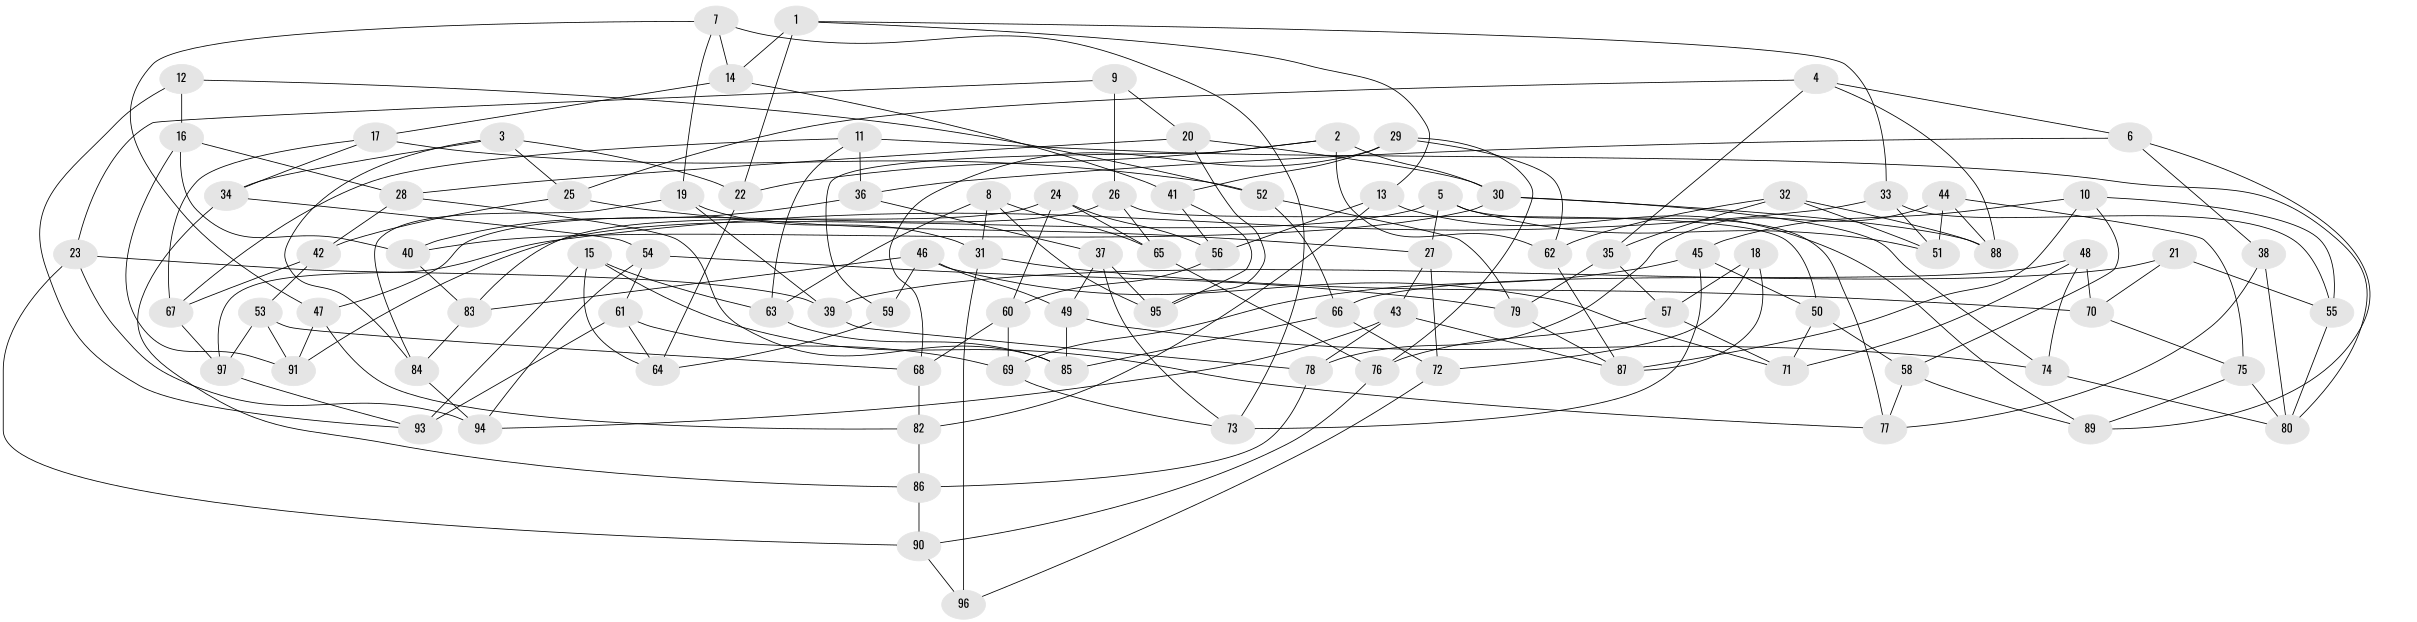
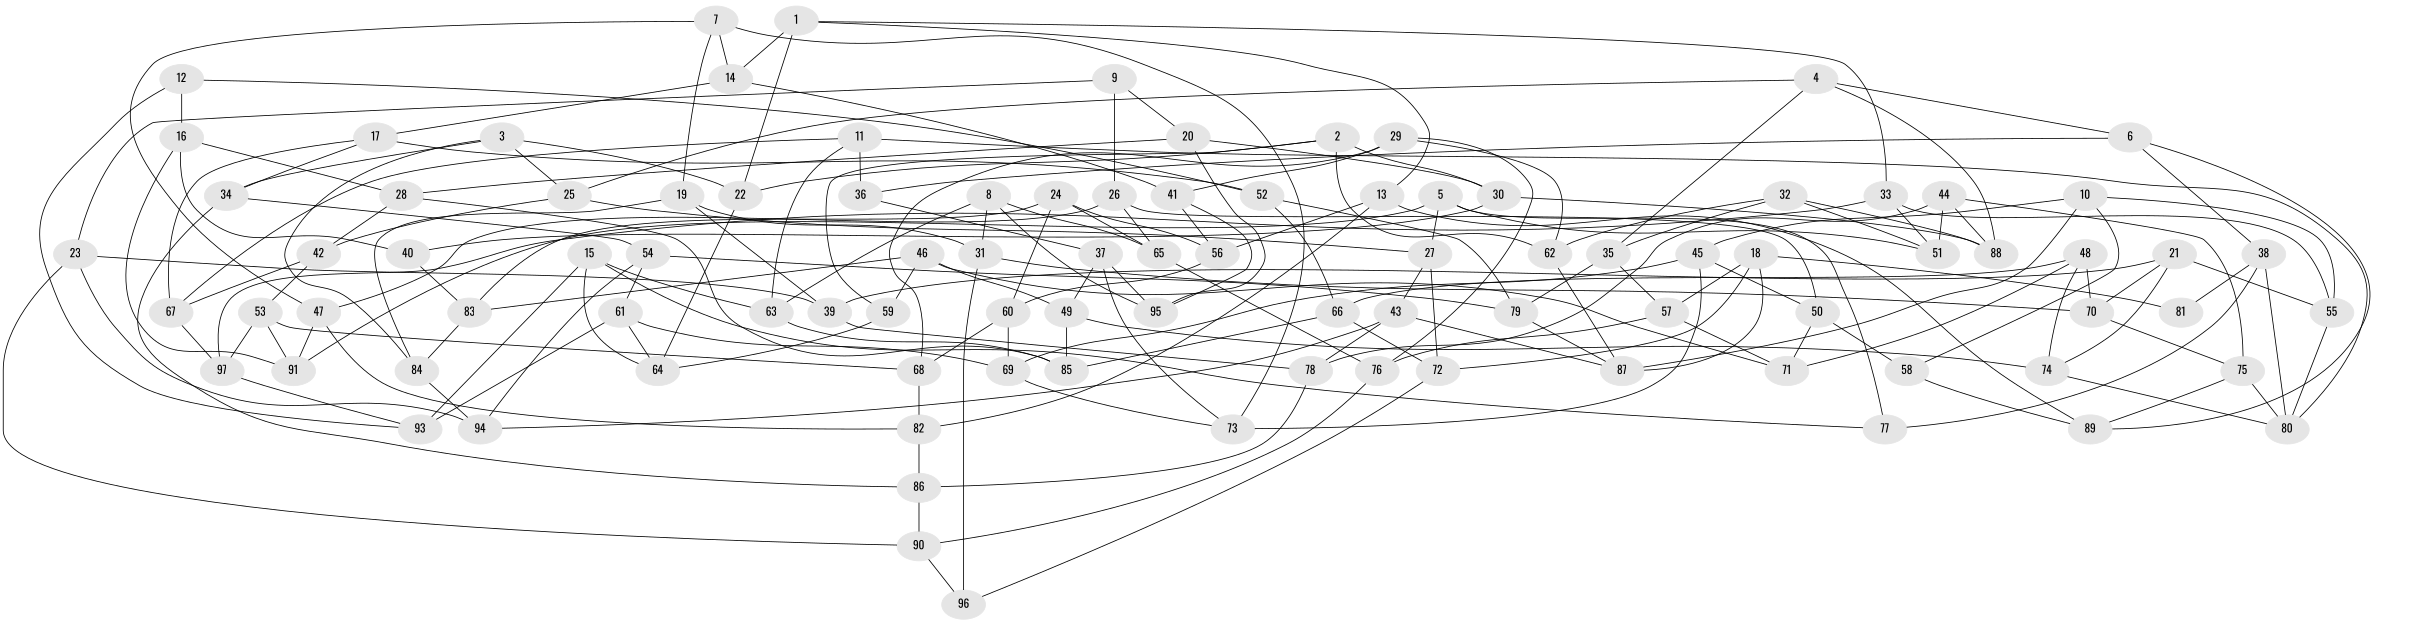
(631, 218) -> none
(1825, 226) -> (2129, 319)
none -> (2181, 313)
(1896, 400) -> none
